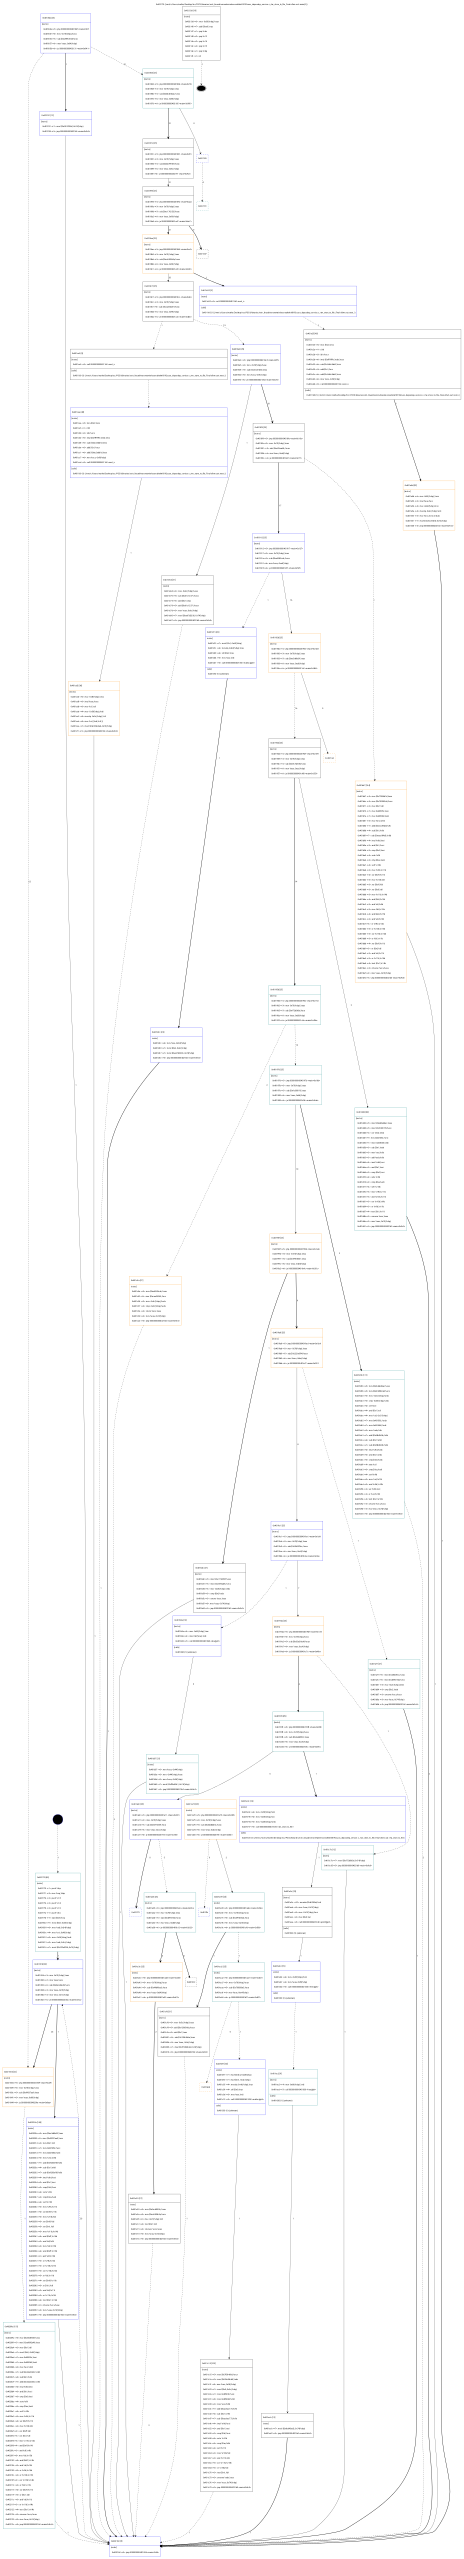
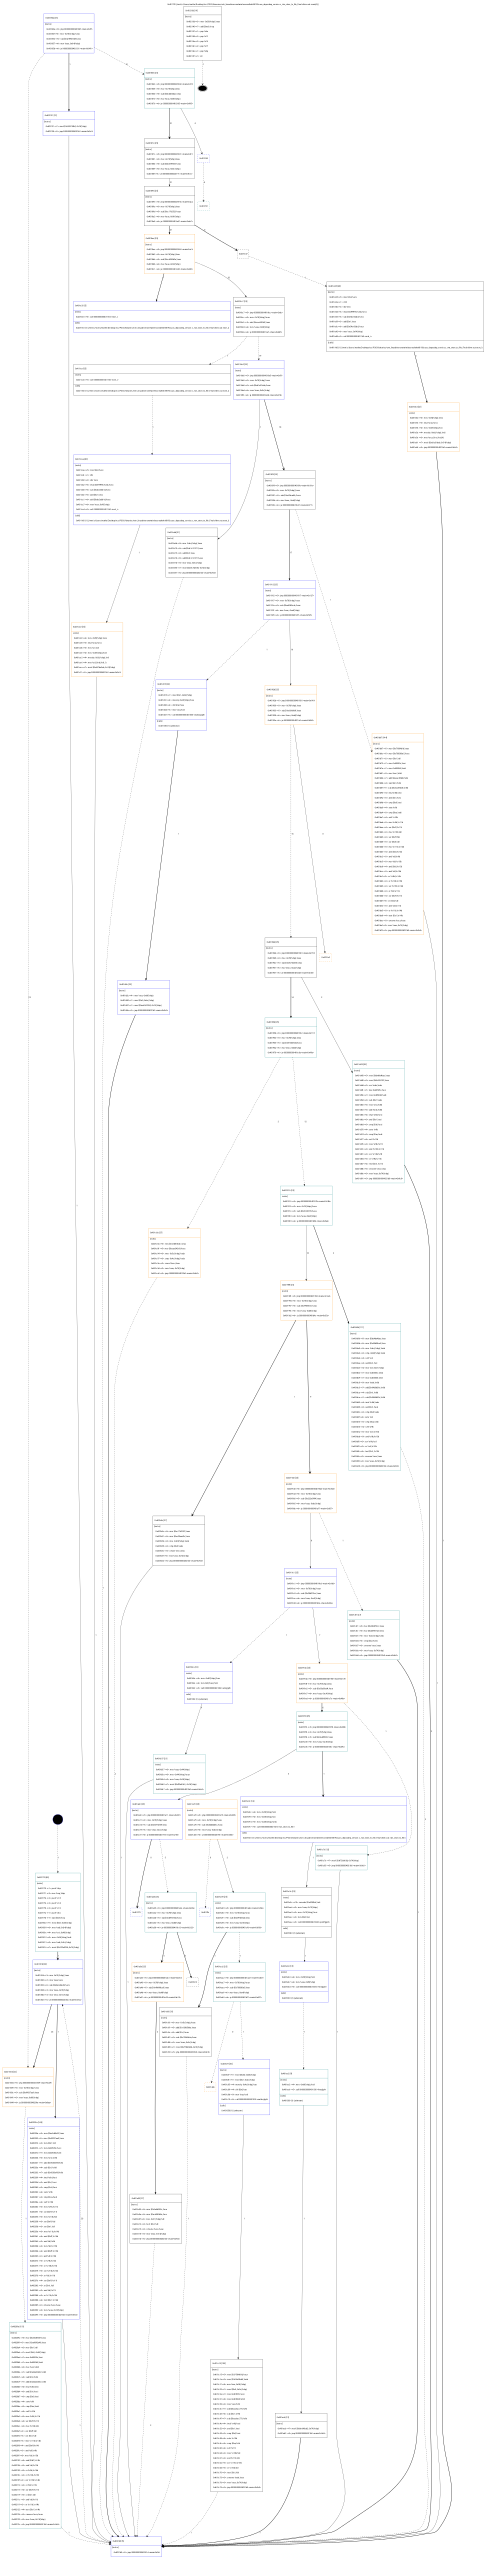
(313, 323) -> (287, 271)
